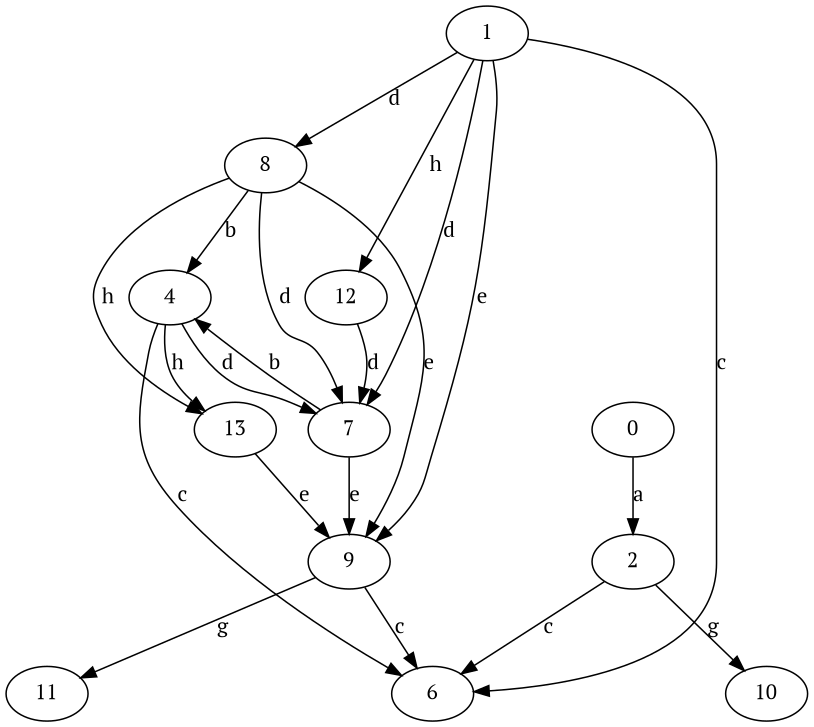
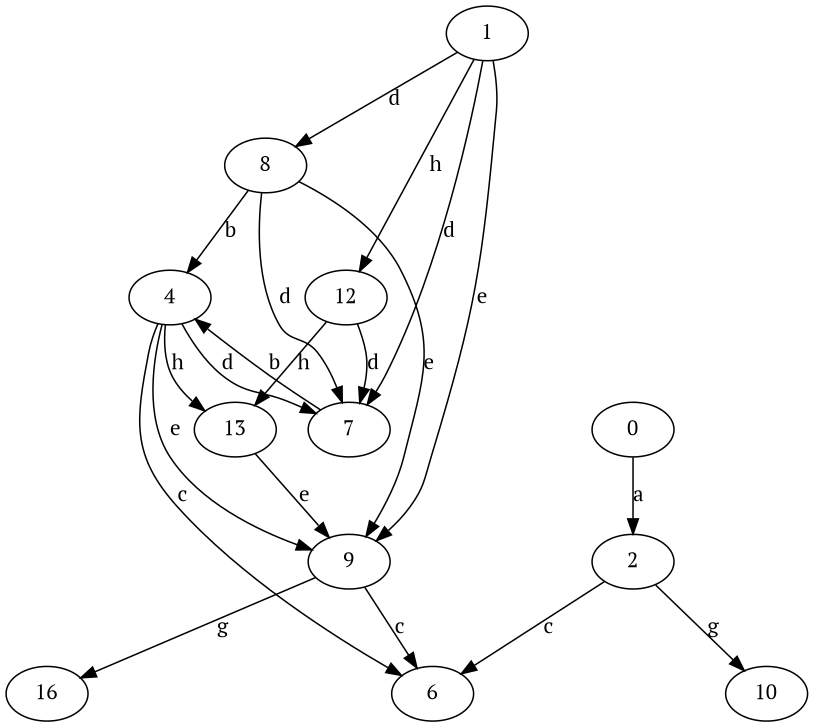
(98, 278) -> (296, 358)
(717, 384) -> none
(349, 488) -> (176, 465)
(47, 694) -> (47, 694)
